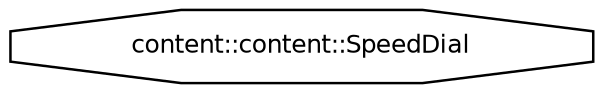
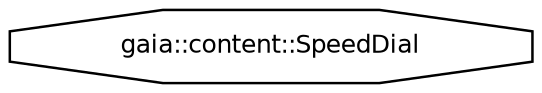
(302, 47) -> (271, 47)
